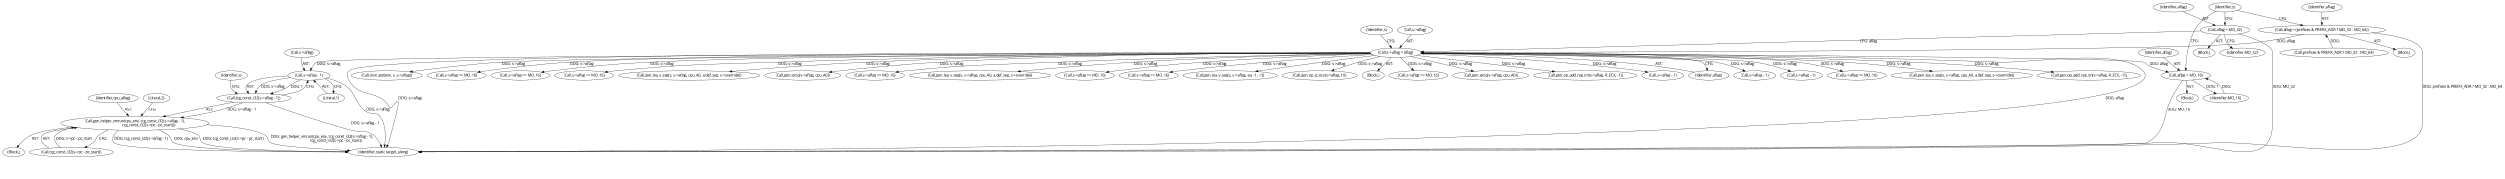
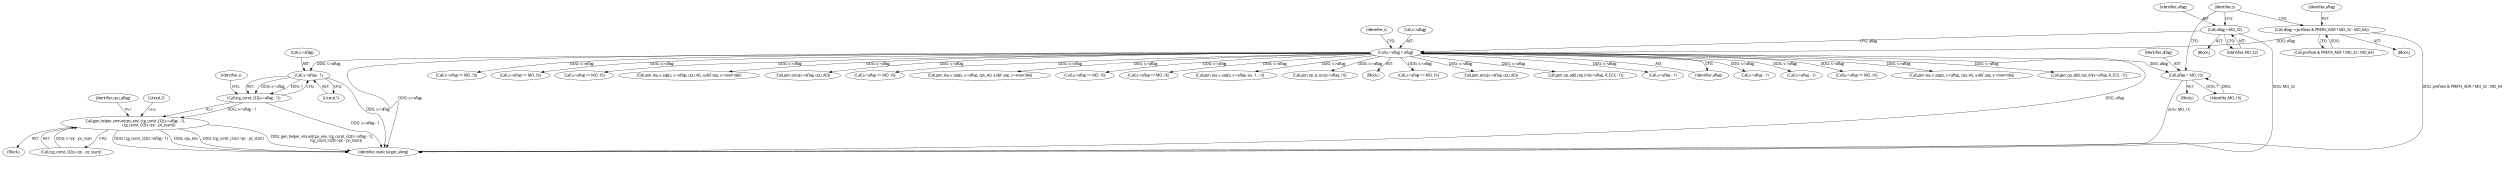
none -> (2319, 41)
none -> (2238, 42)
(387, 75) -> none
